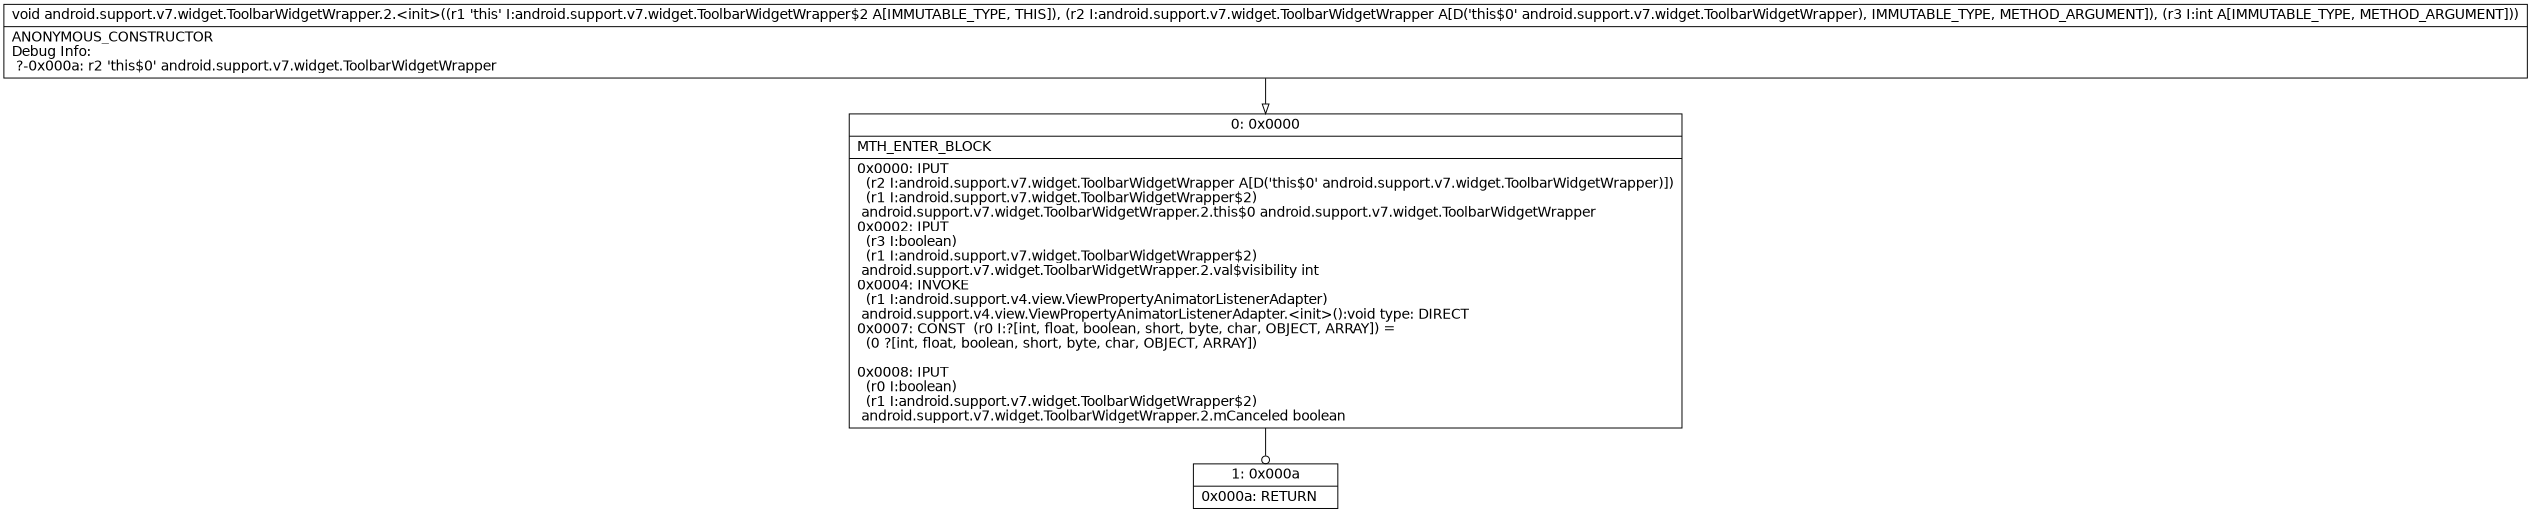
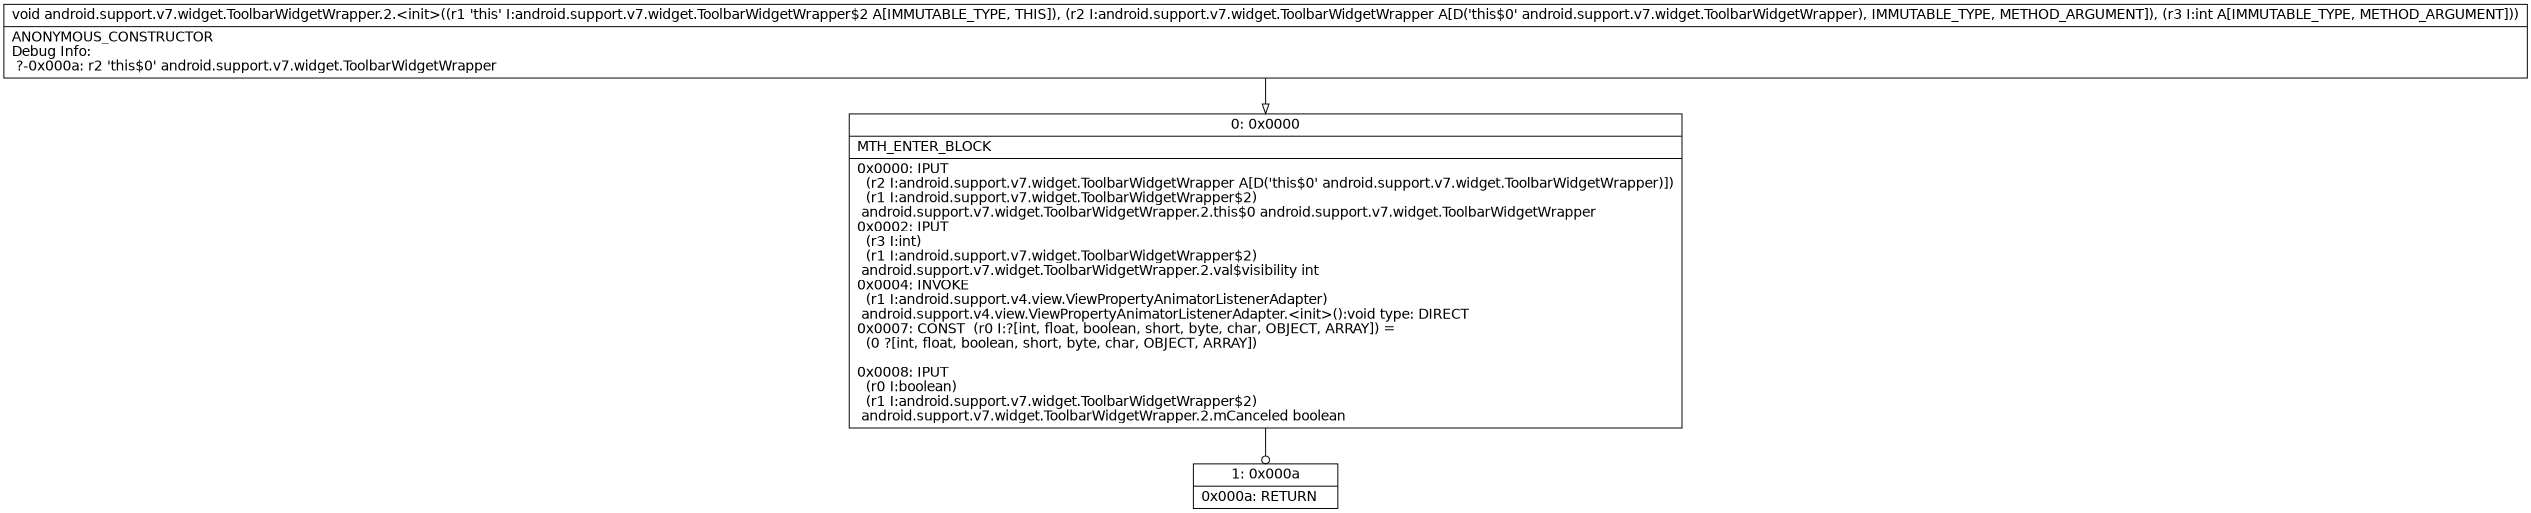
(907, 242) -> (889, 242)
